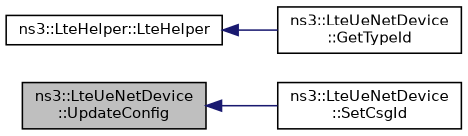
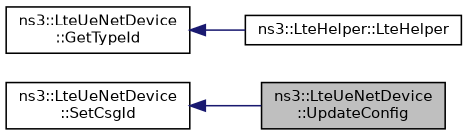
(258, 30) -> (225, 30)
(249, 106) -> (233, 106)
